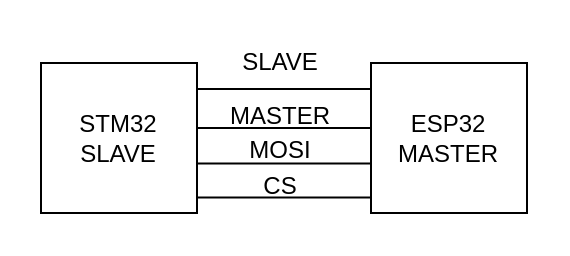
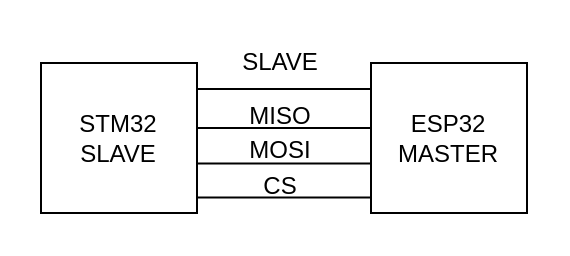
(281, 117) -> (281, 117)
